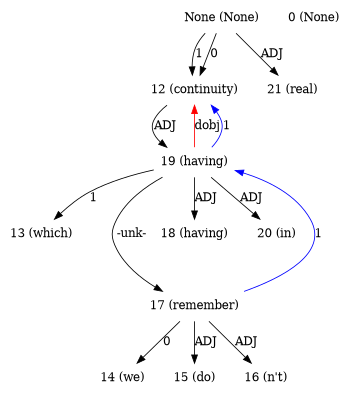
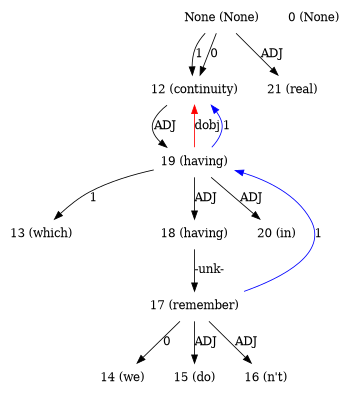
(113, 230) -> (195, 266)
